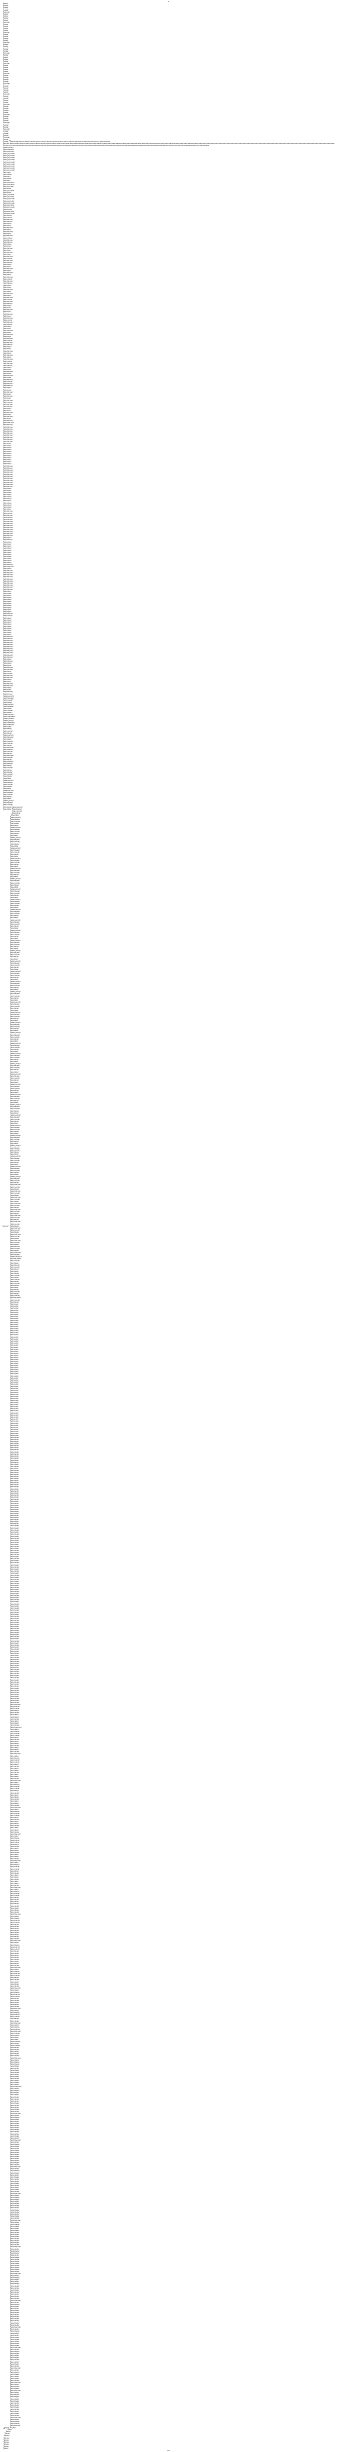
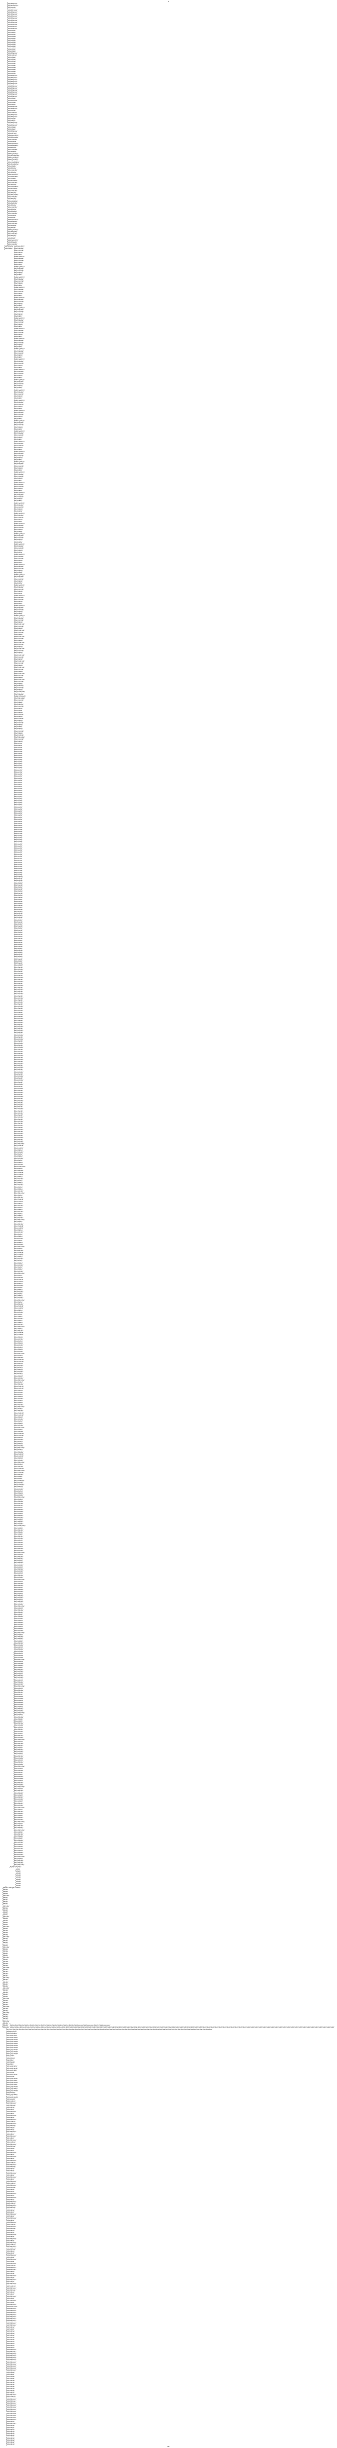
(3, 562) -> none
